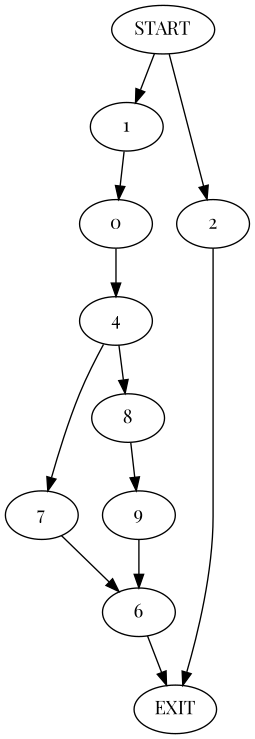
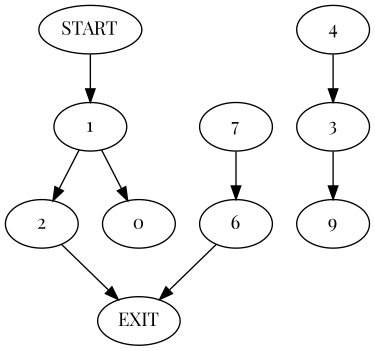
(186, 120) -> (69, 169)
(116, 266) -> none
(73, 409) -> none
(128, 418) -> (333, 127)
(139, 557) -> none
